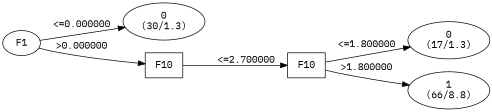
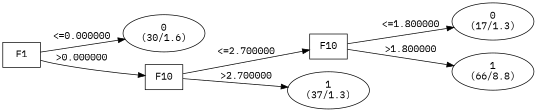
(164, 21) -> (164, 33)
(22, 43) -> (22, 55)
none -> (328, 90)
